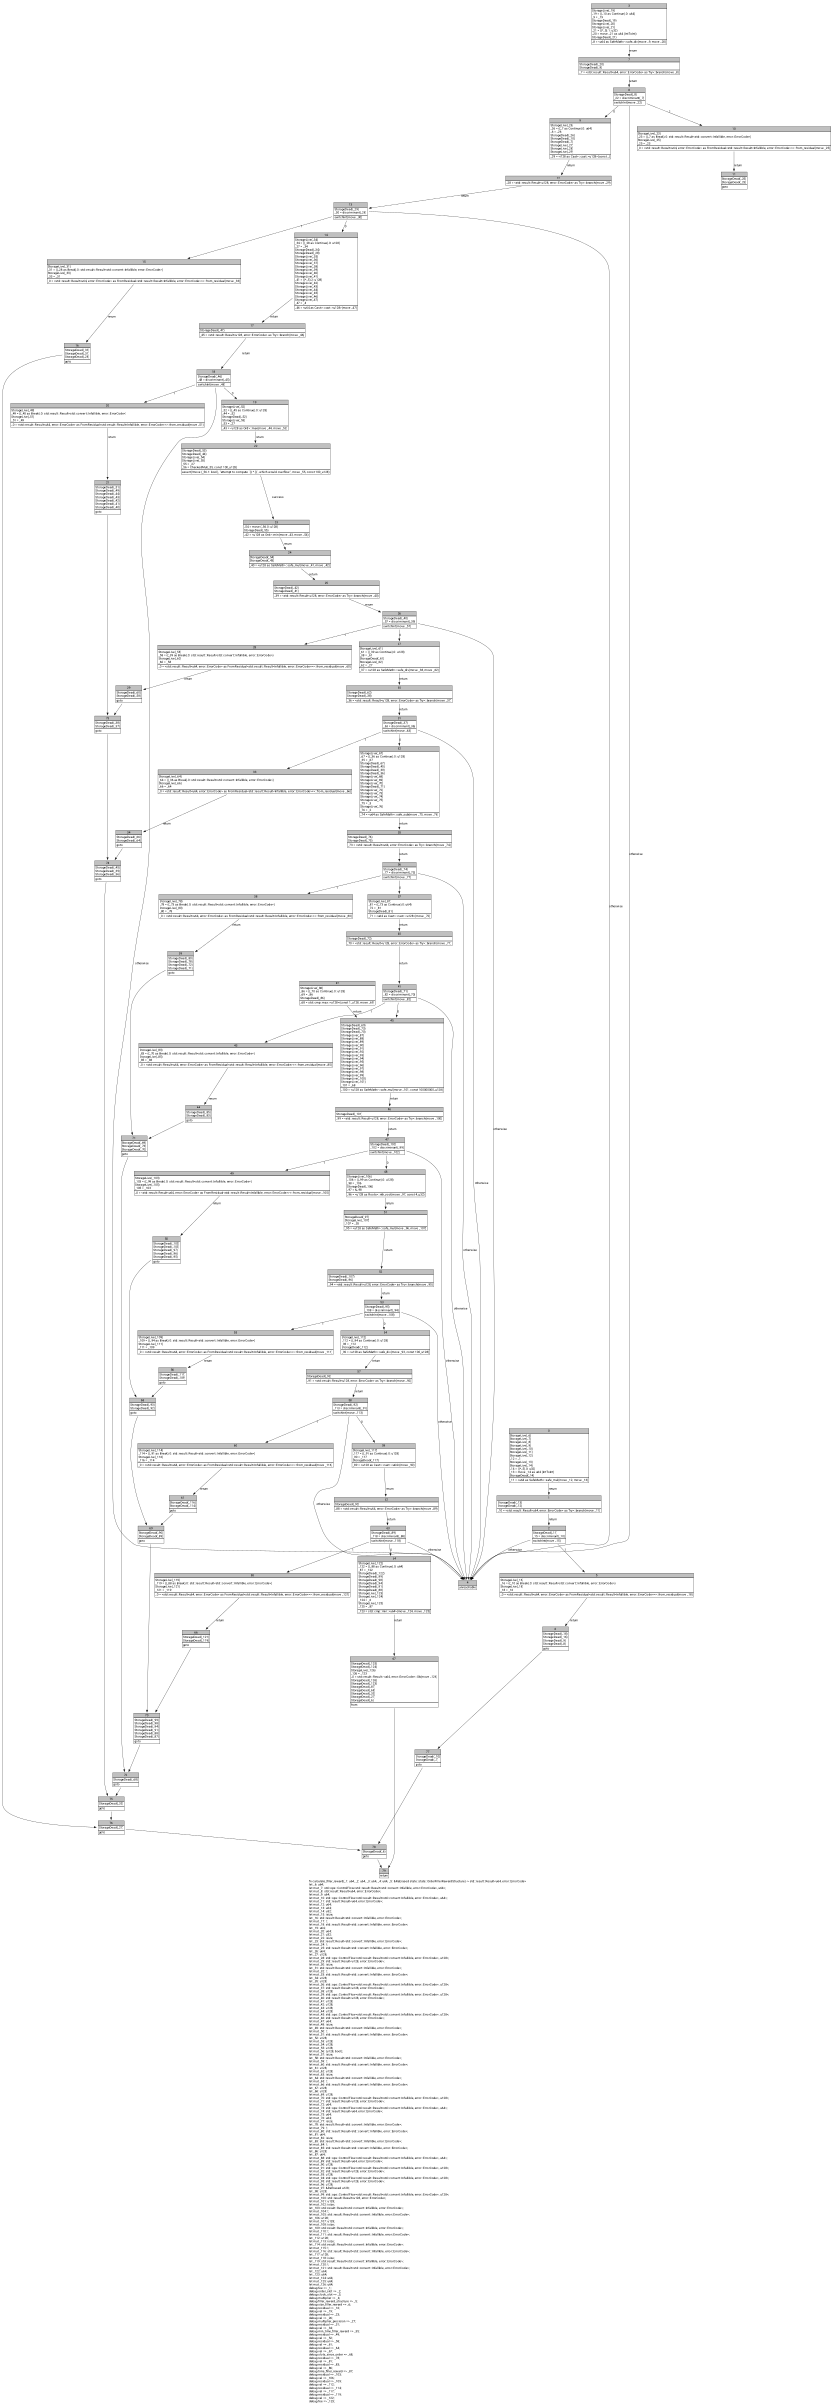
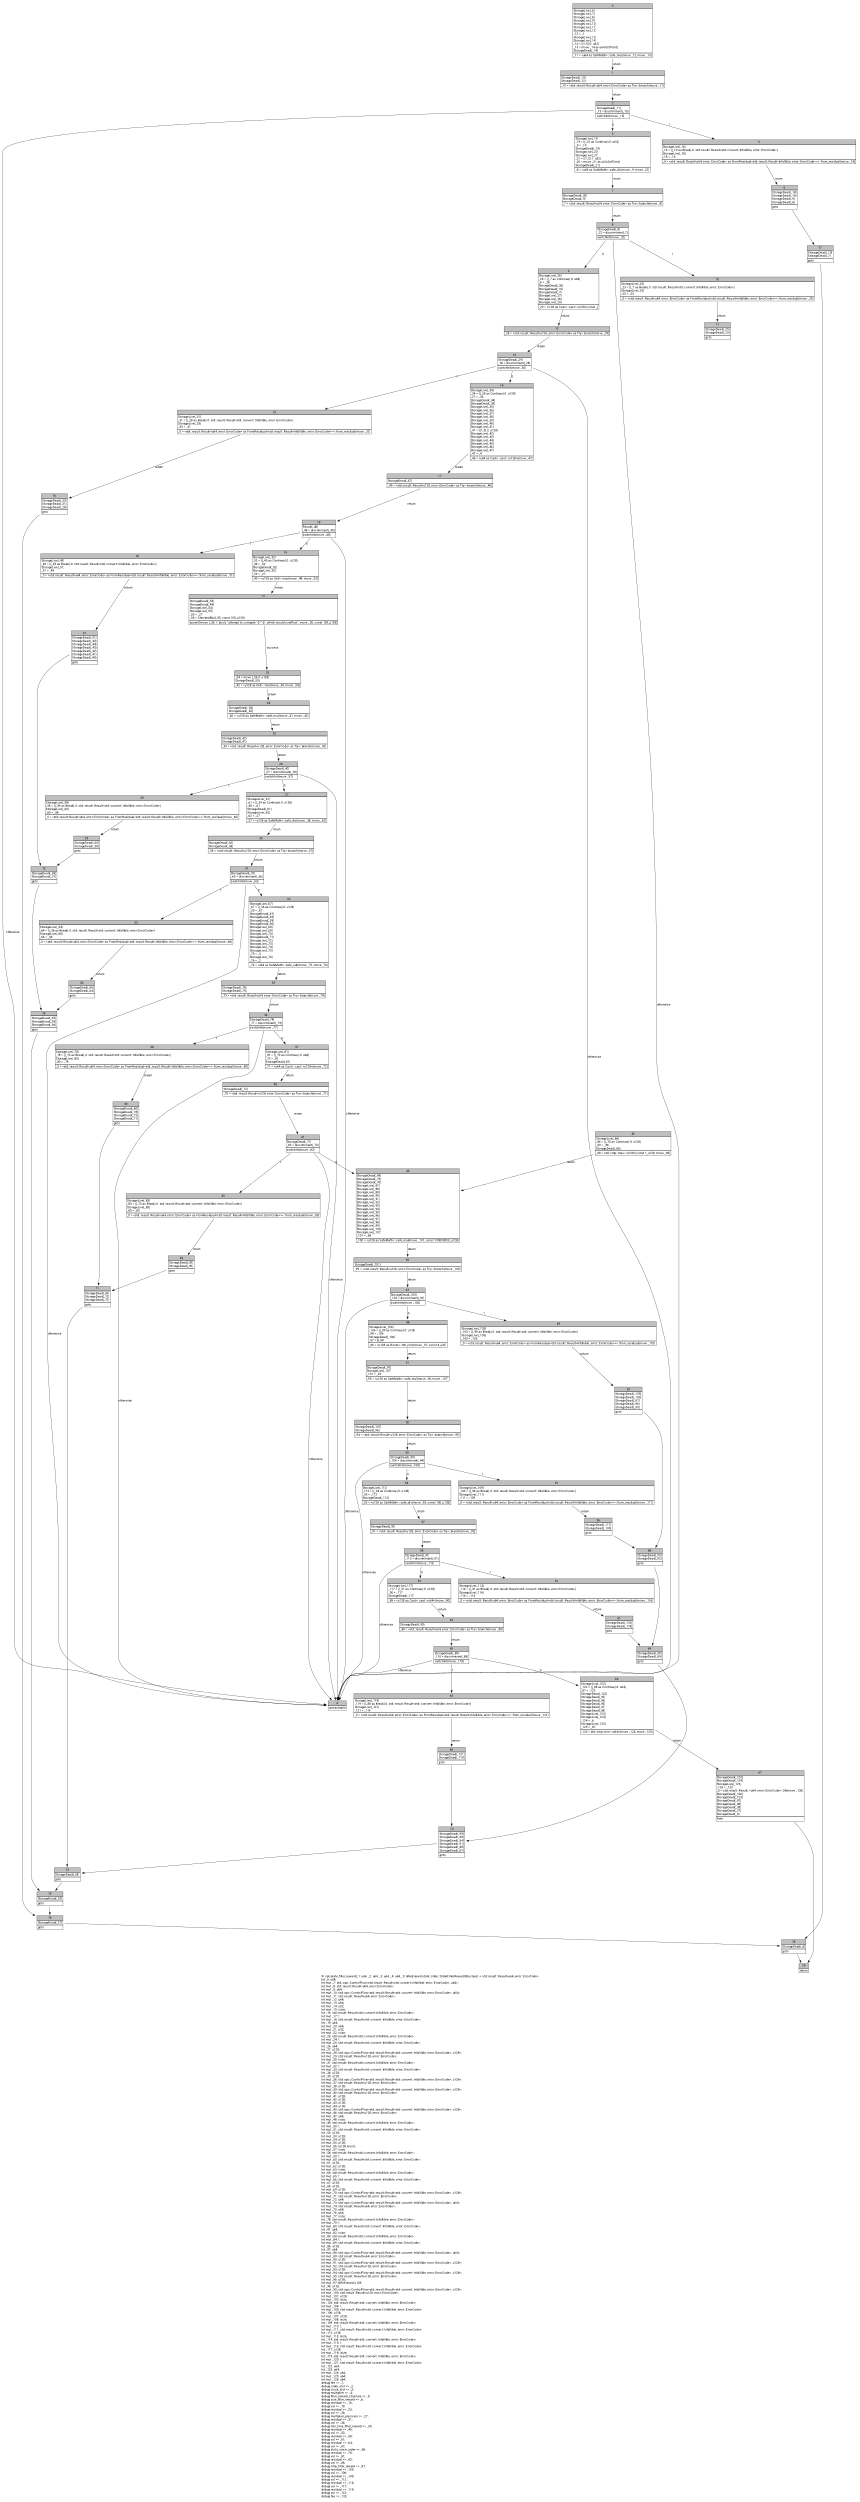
none -> (613, 124)
(210, 376) -> (311, 527)
